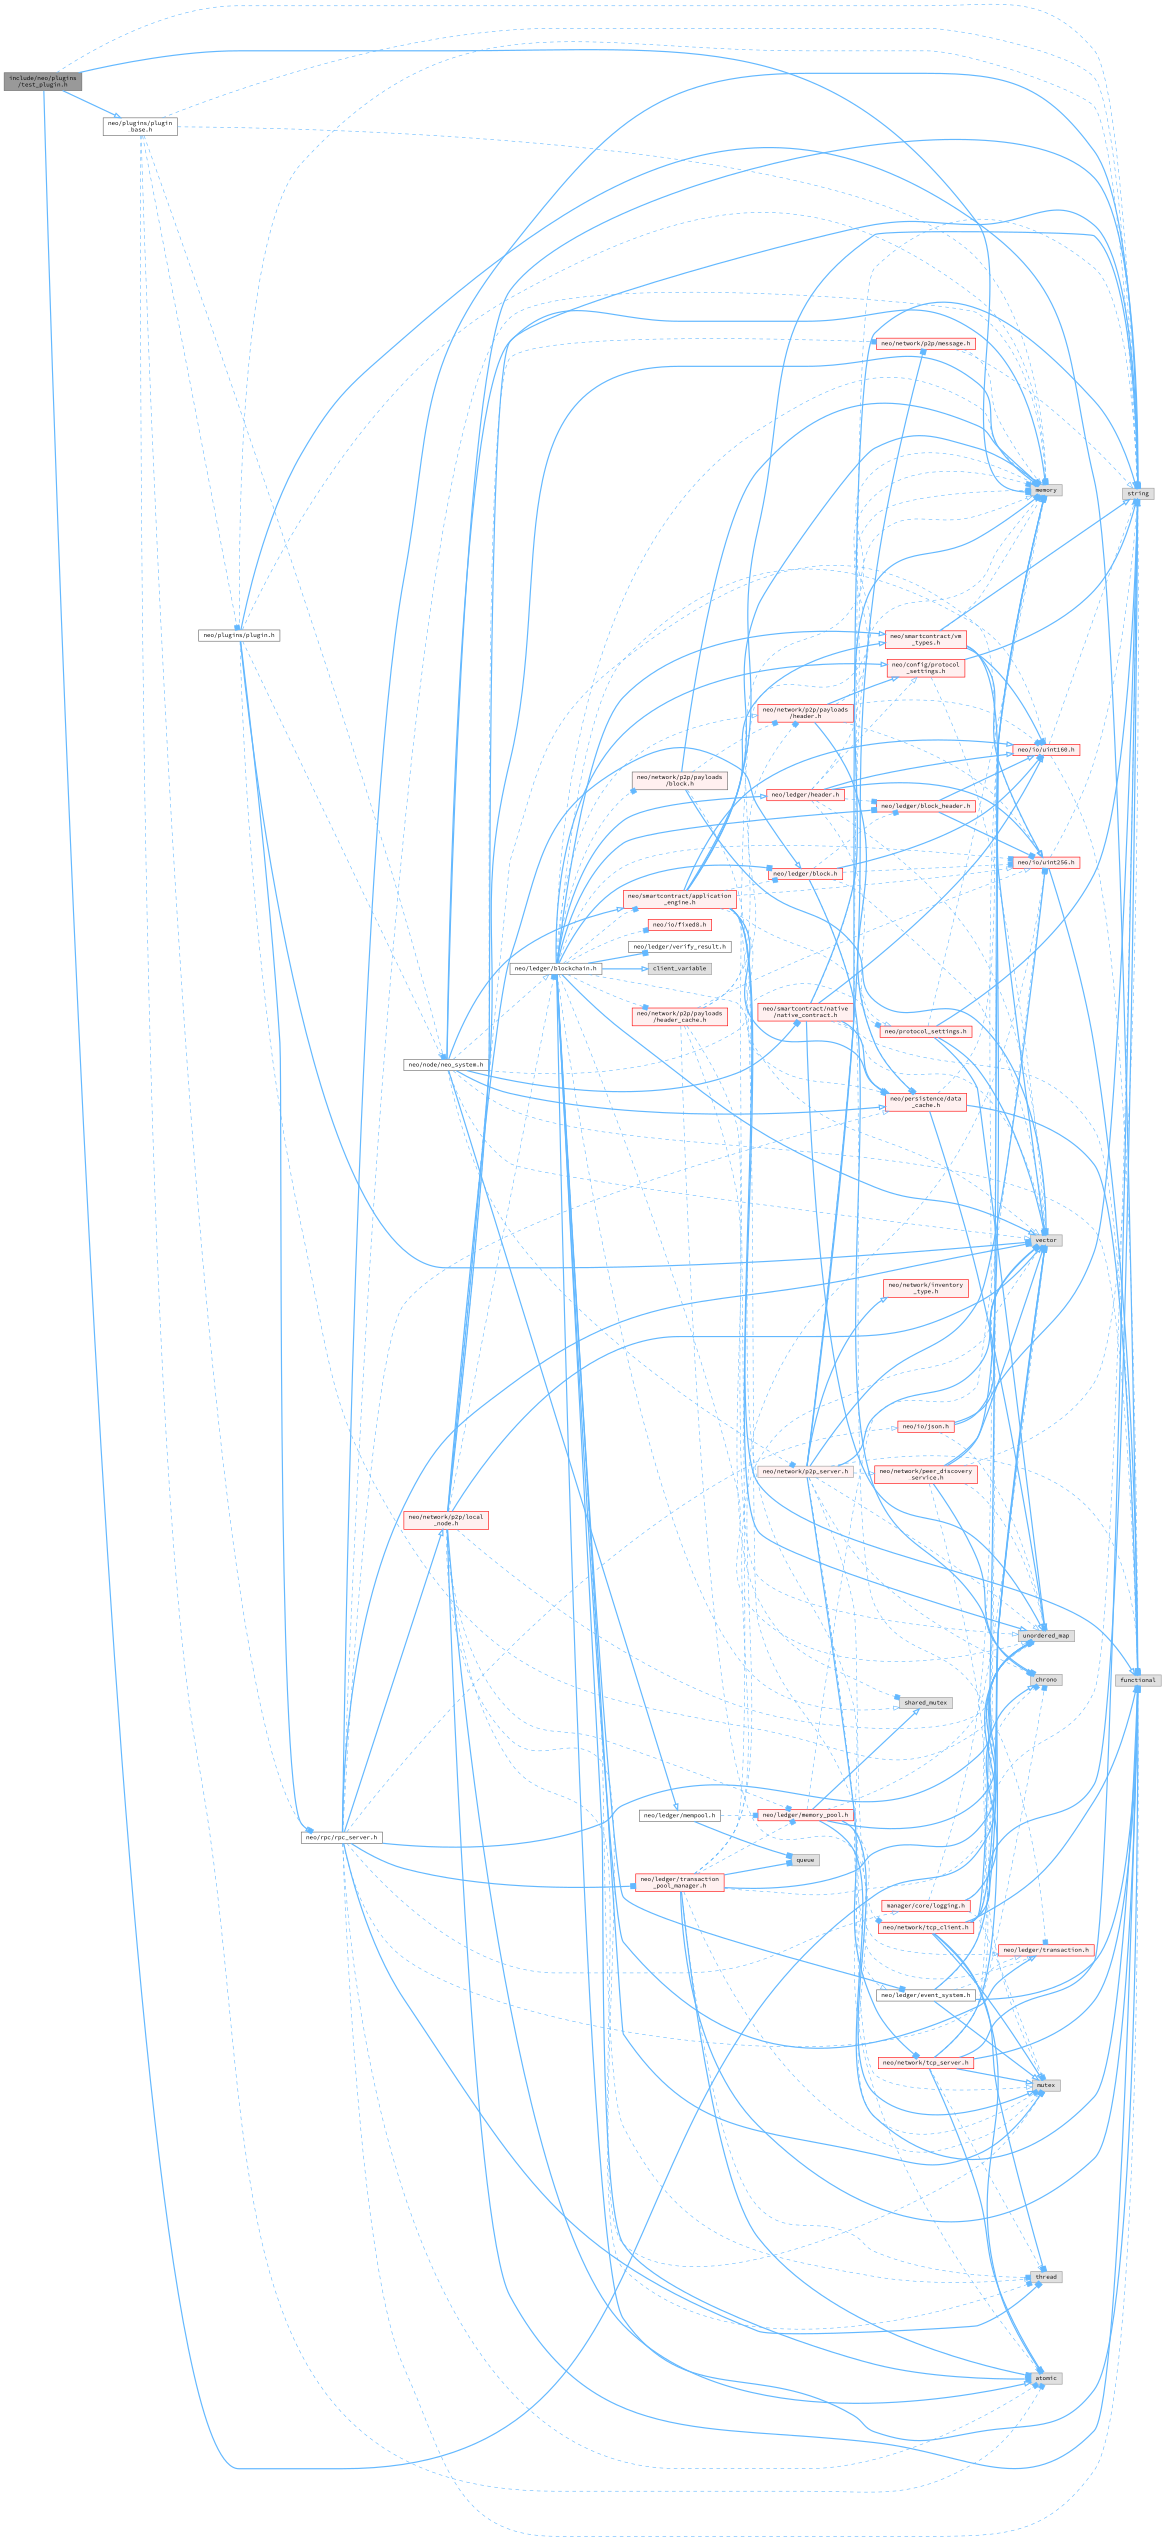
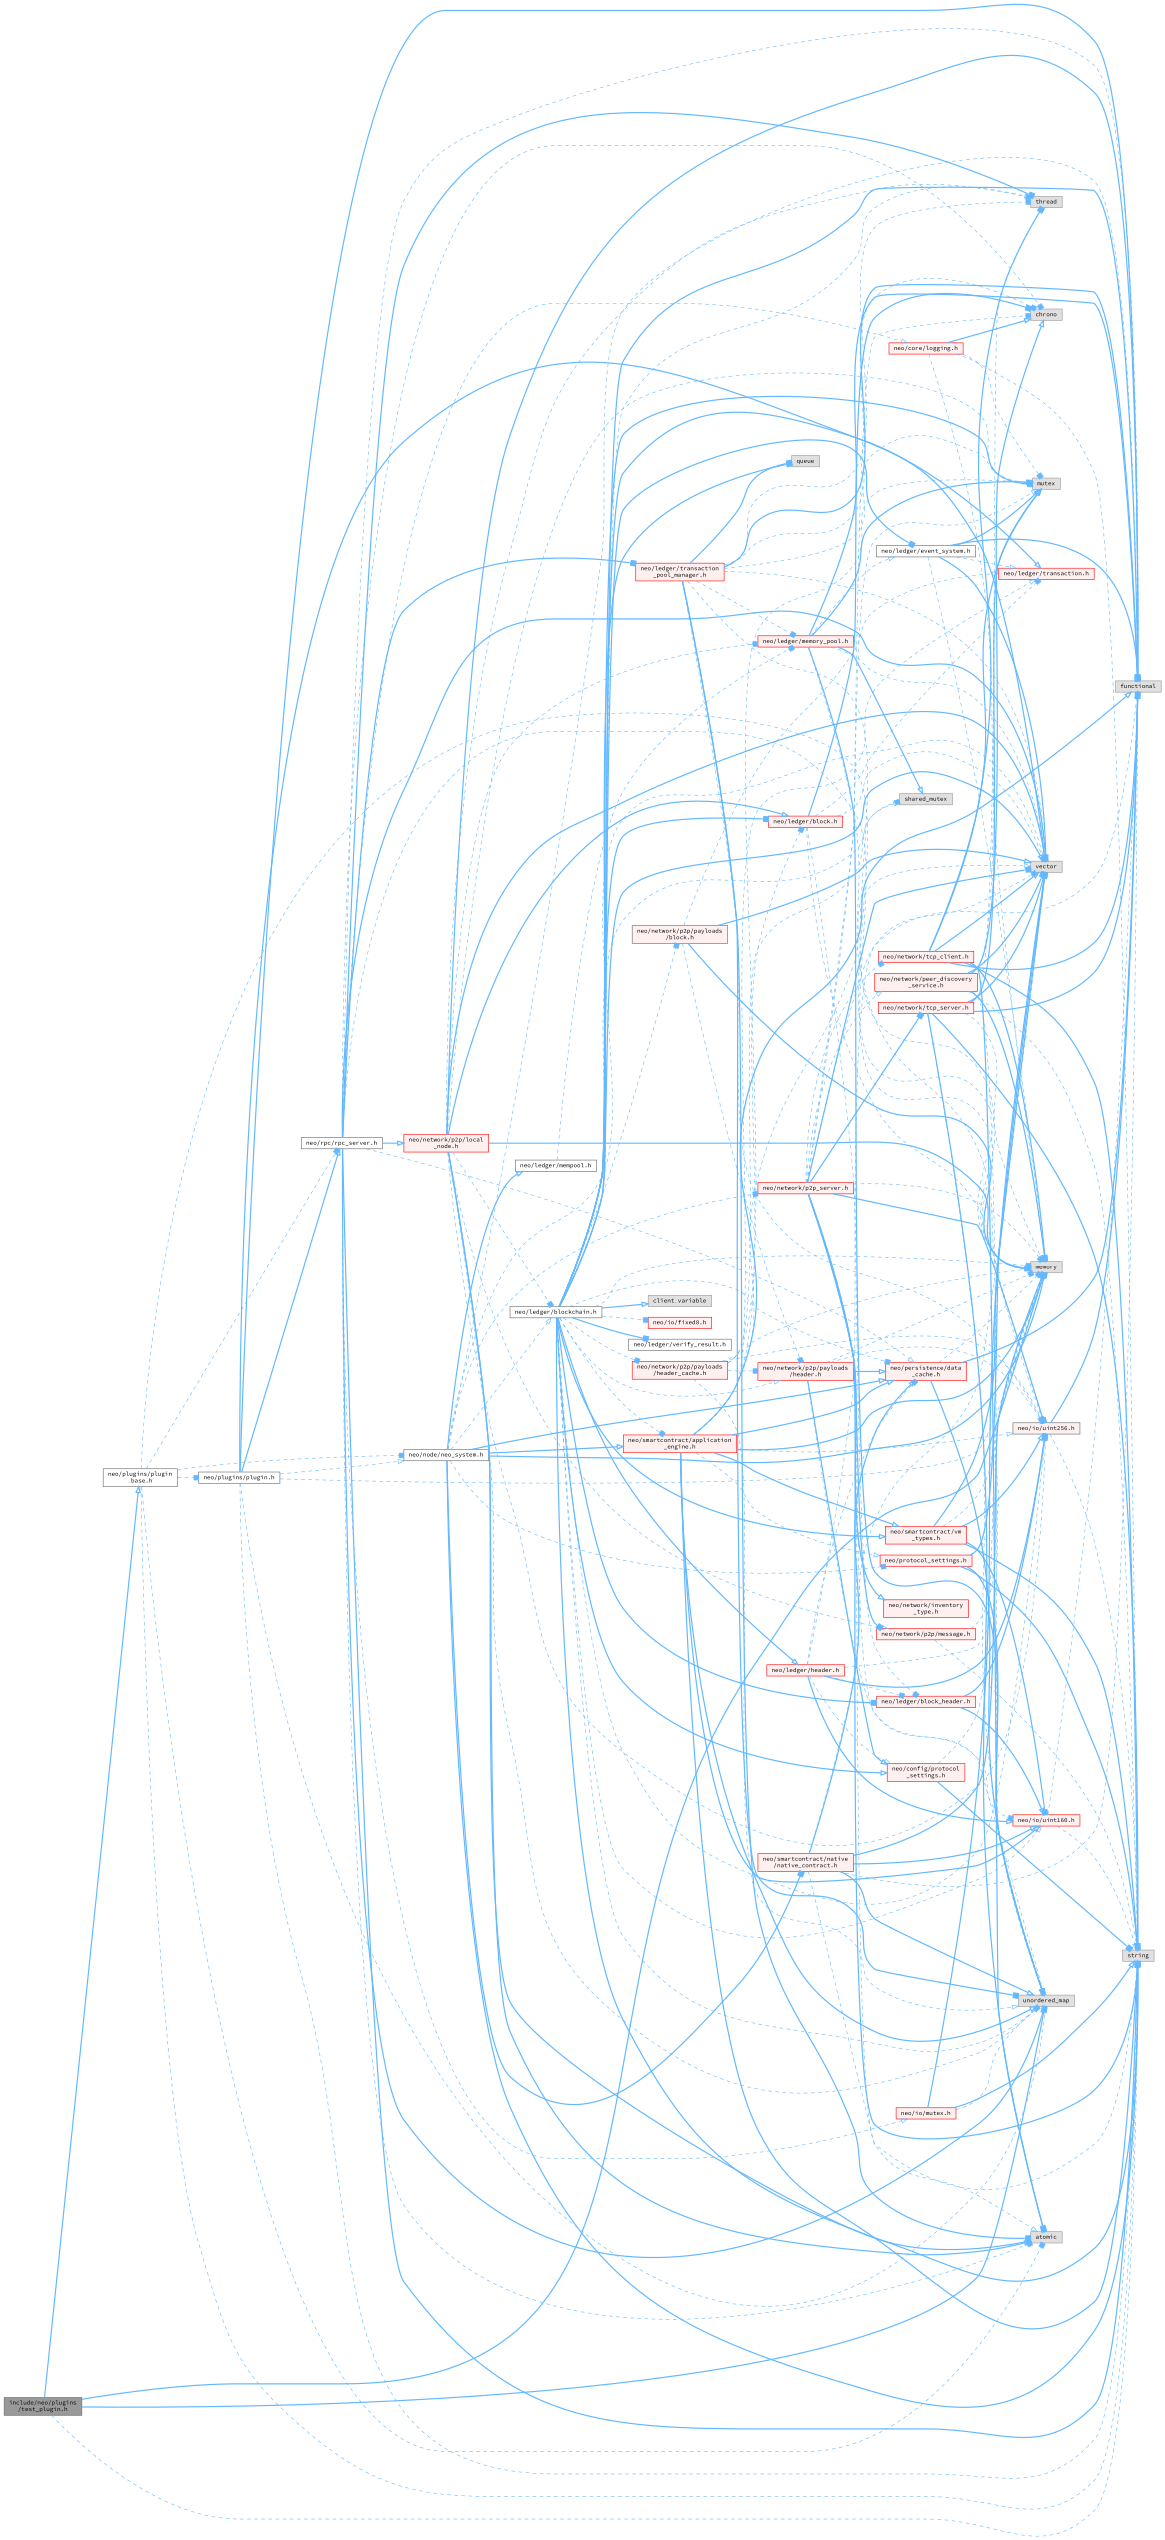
(490, 754) -> (602, 1497)
(948, 833) -> none
(1046, 863) -> (1046, 1428)
(926, 1427) -> (926, 2113)
(806, 1472) -> (806, 1188)
(739, 1839) -> (604, 839)
(997, 1869) -> (1017, 948)
(926, 1906) -> (926, 348)
(985, 2168) -> (995, 445)
